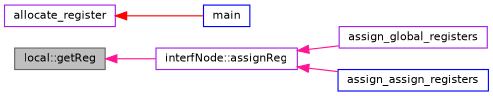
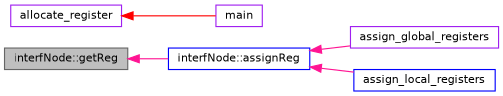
(227, 16) -> (239, 16)
(60, 59) -> (66, 59)
(227, 59) -> (239, 59)
(413, 80) -> (425, 80)
